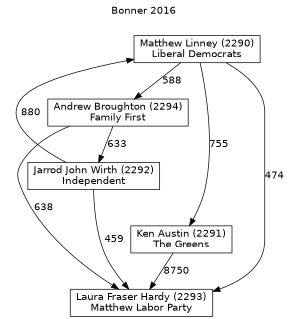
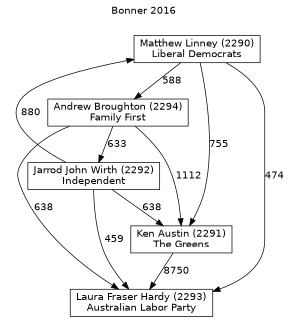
none -> (169, 167)
none -> (135, 206)
(142, 303) -> (142, 303)
